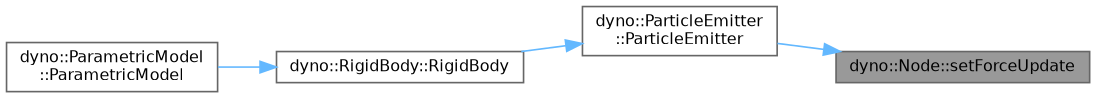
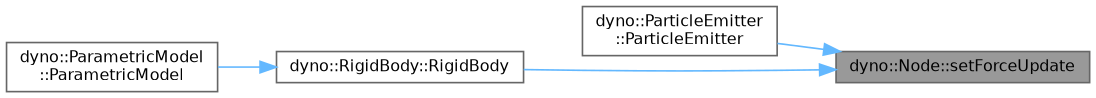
(544, 49) -> (671, 71)
